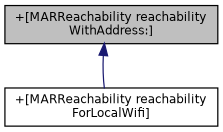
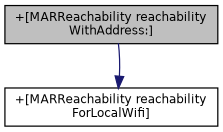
(103, 72) -> (120, 60)
